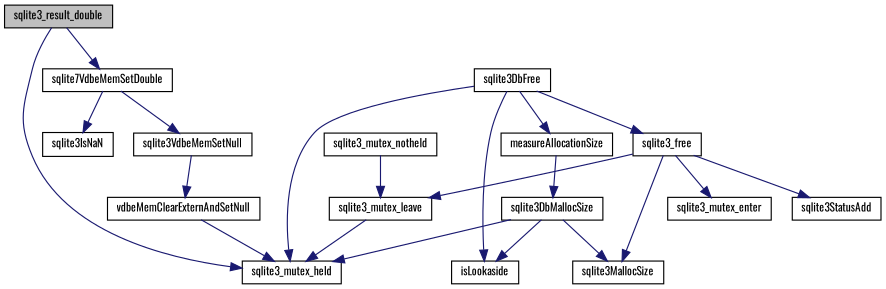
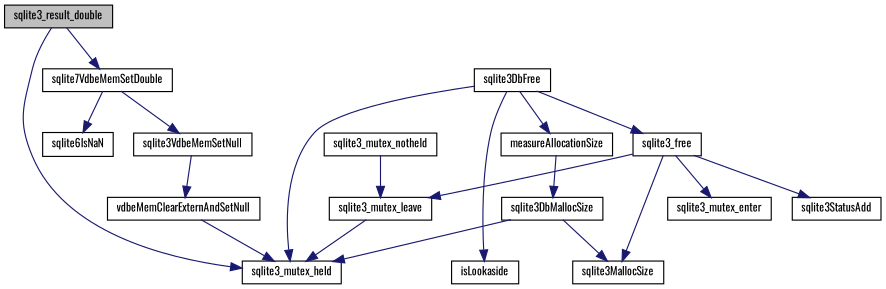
(78, 144) -> (78, 144)
(523, 237) -> none
